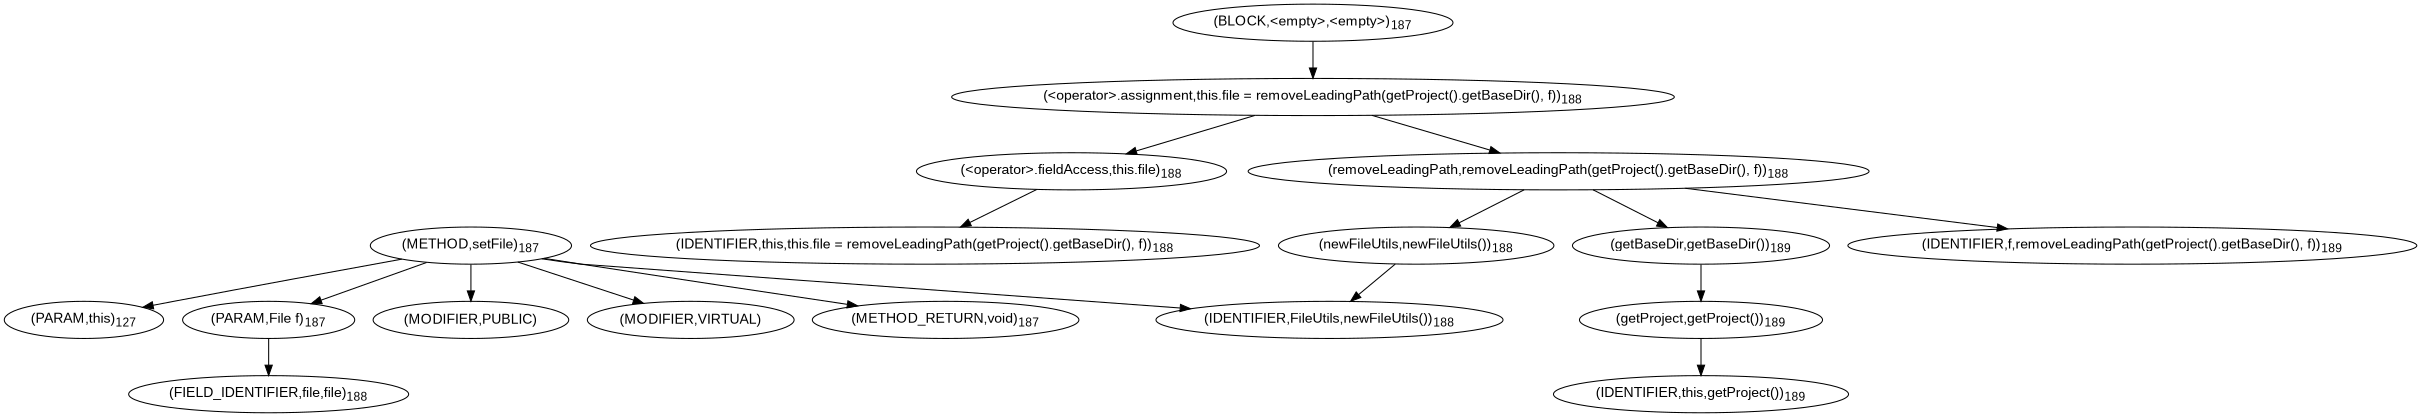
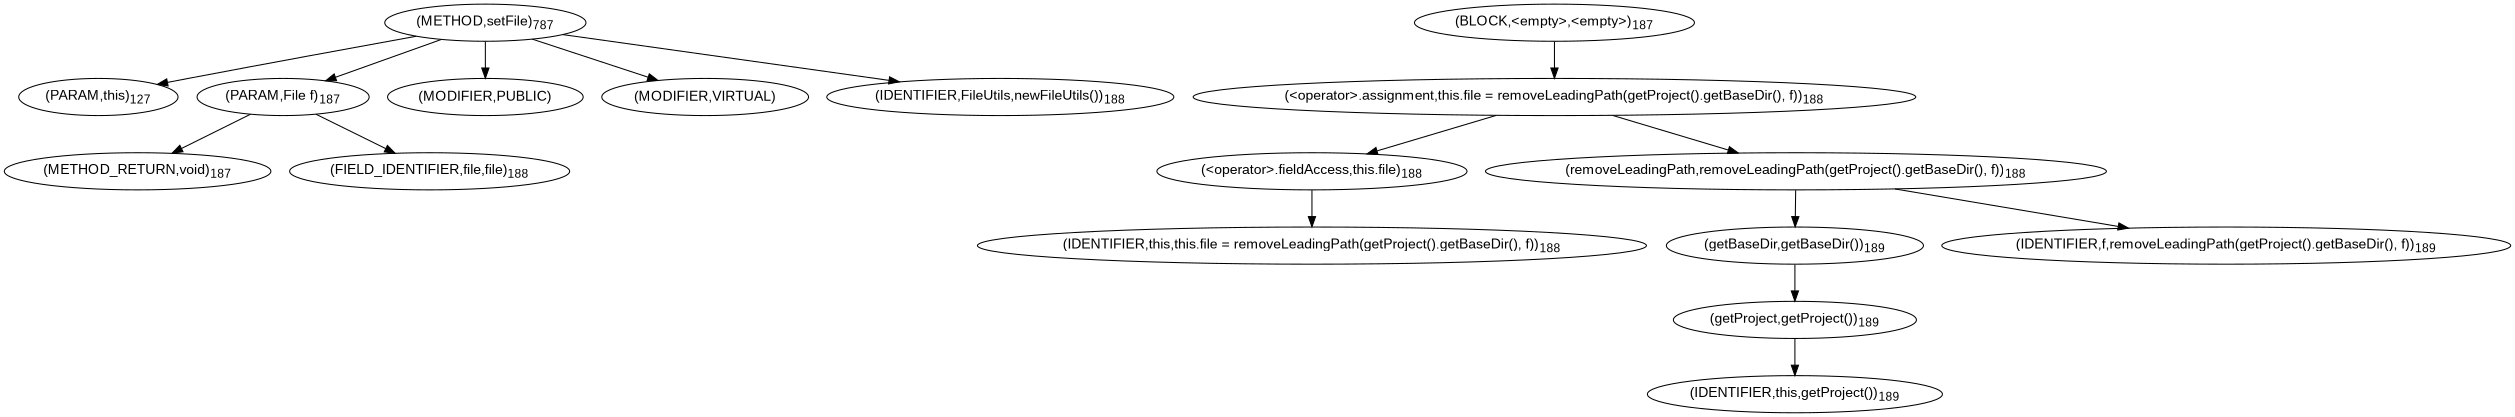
(529, 244) -> (544, 21)
(1416, 246) -> none
(696, 282) -> (216, 131)
